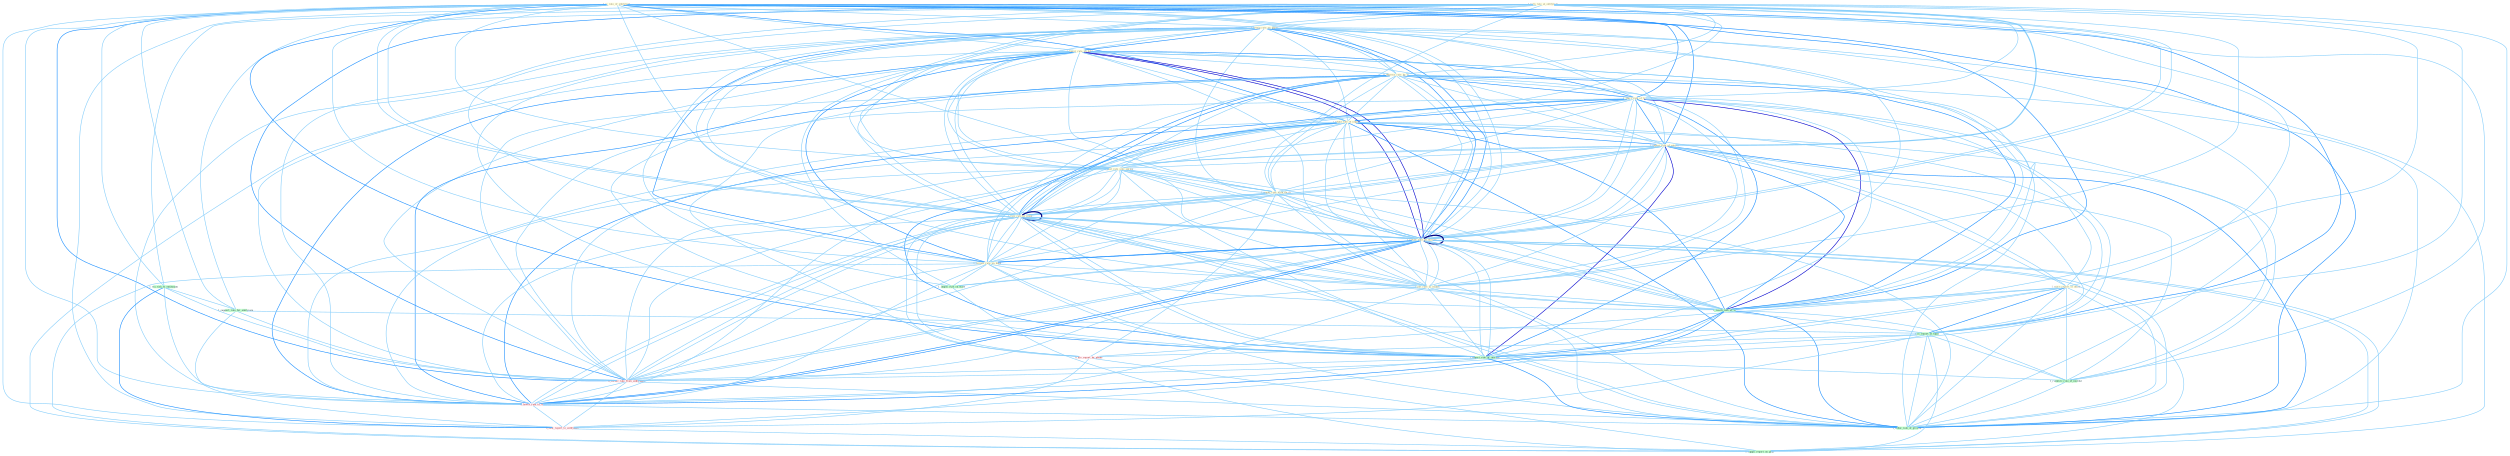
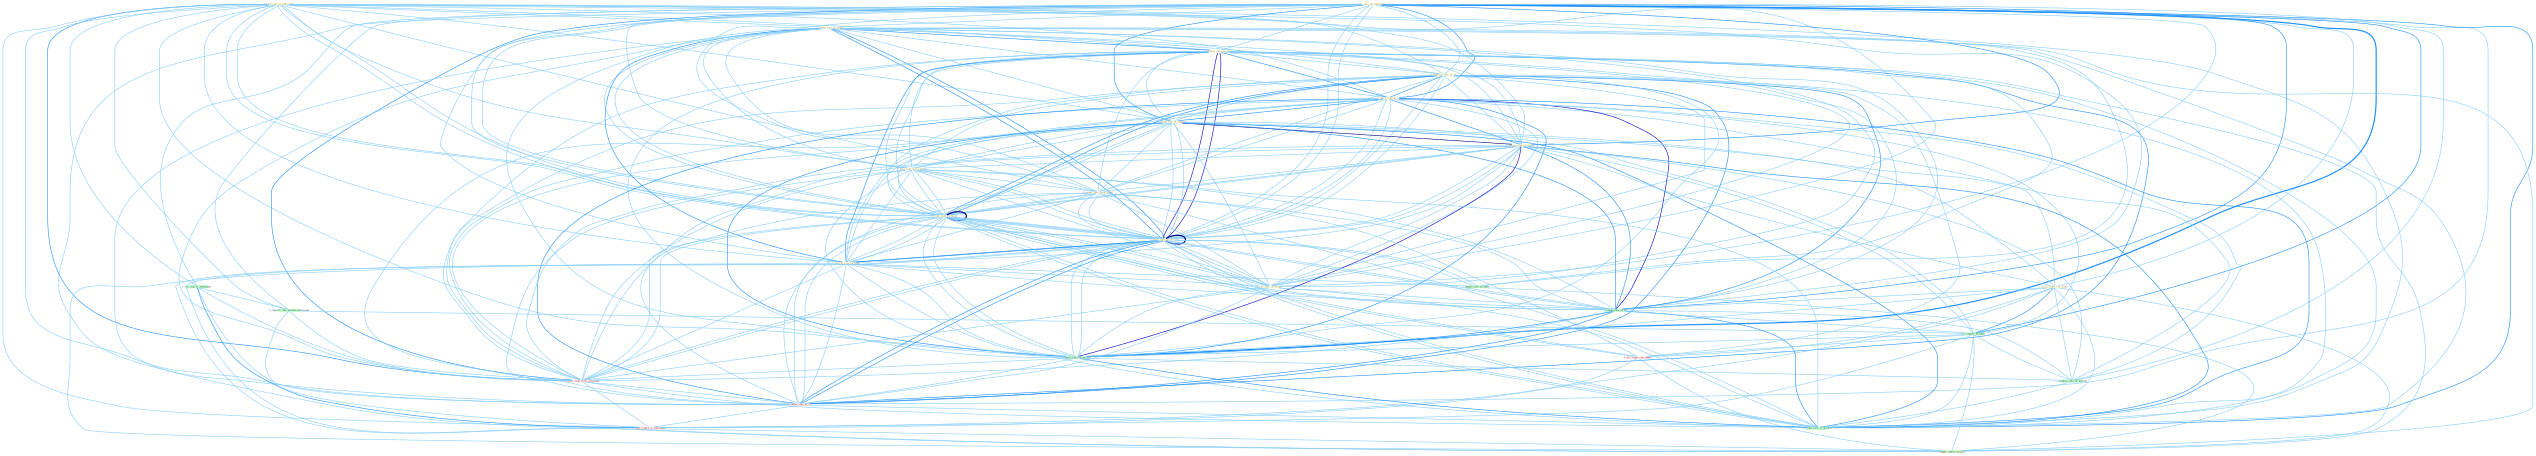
(2028, 36) -> (937, 10)
(1514, 134) -> (1363, 135)
none -> (2150, 194)
(647, 276) -> (2274, 194)
(236, 310) -> (289, 310)
(1760, 452) -> (1952, 452)
